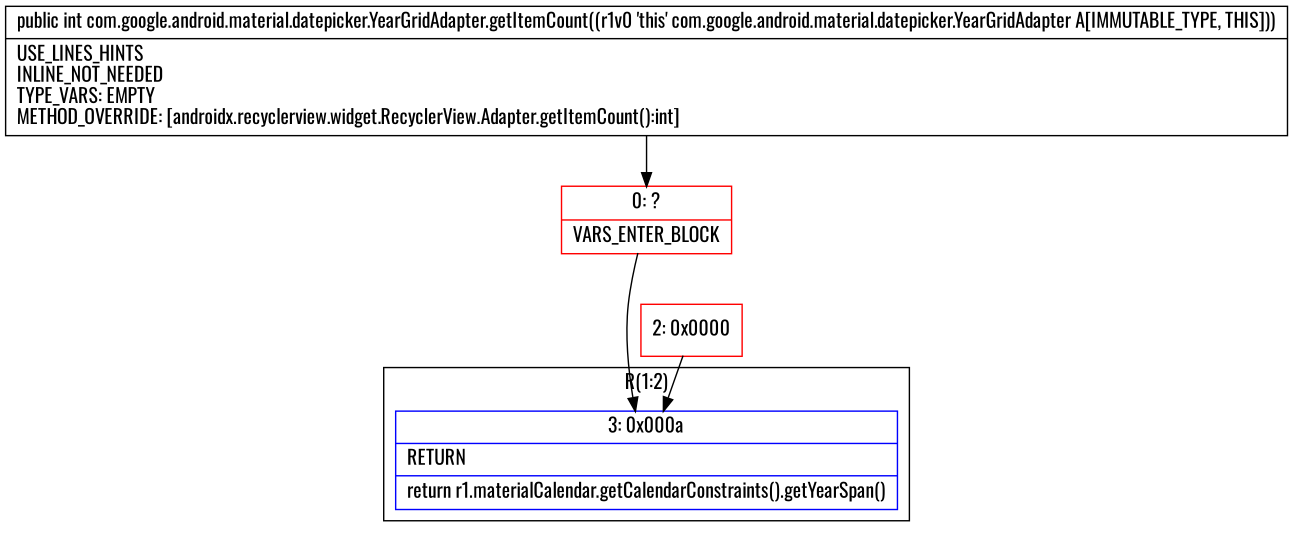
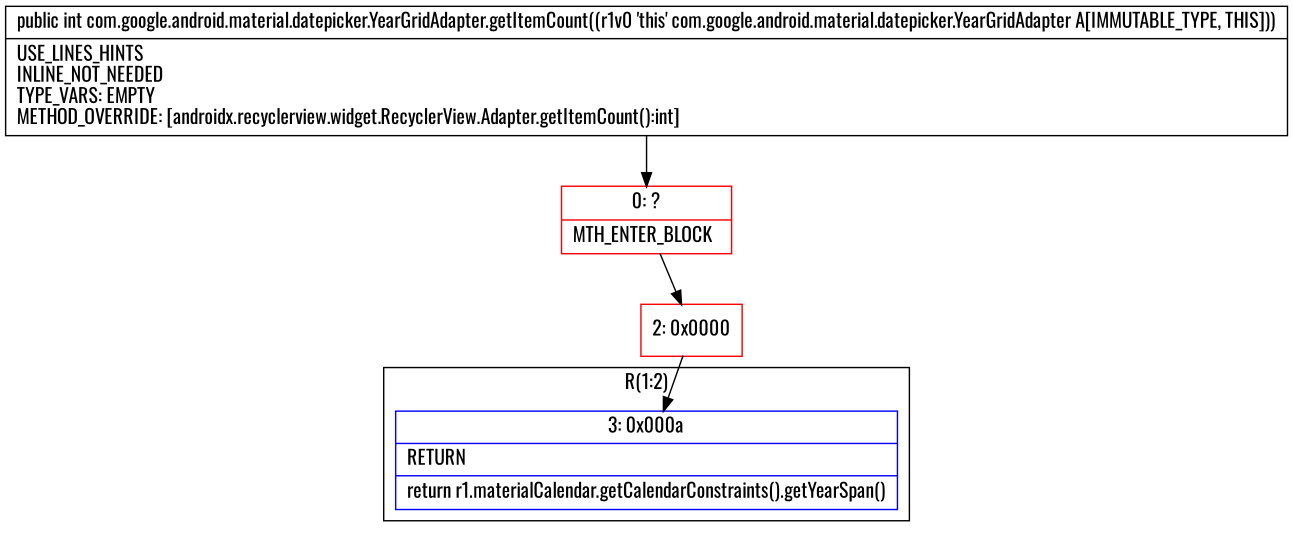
(647, 236) -> (643, 236)
(627, 325) -> (668, 272)
